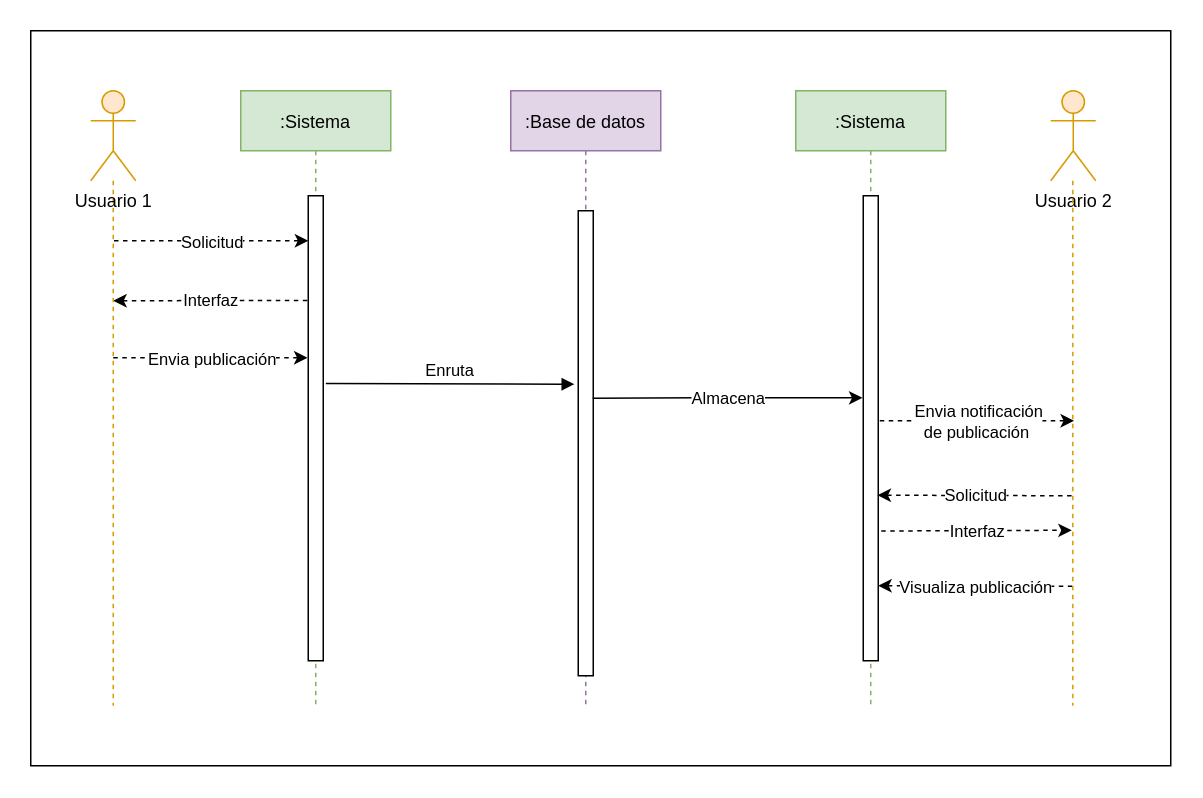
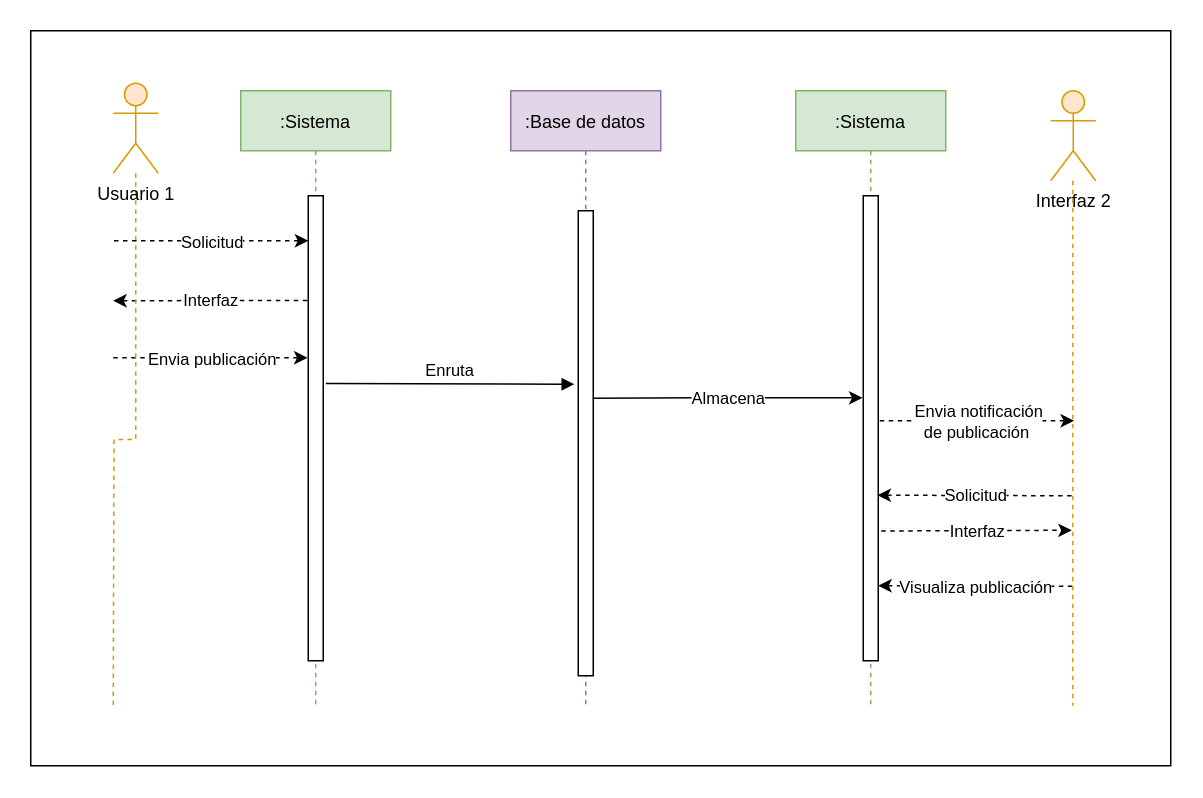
(113, 136) -> (136, 128)
(1074, 202) -> (1074, 202)
